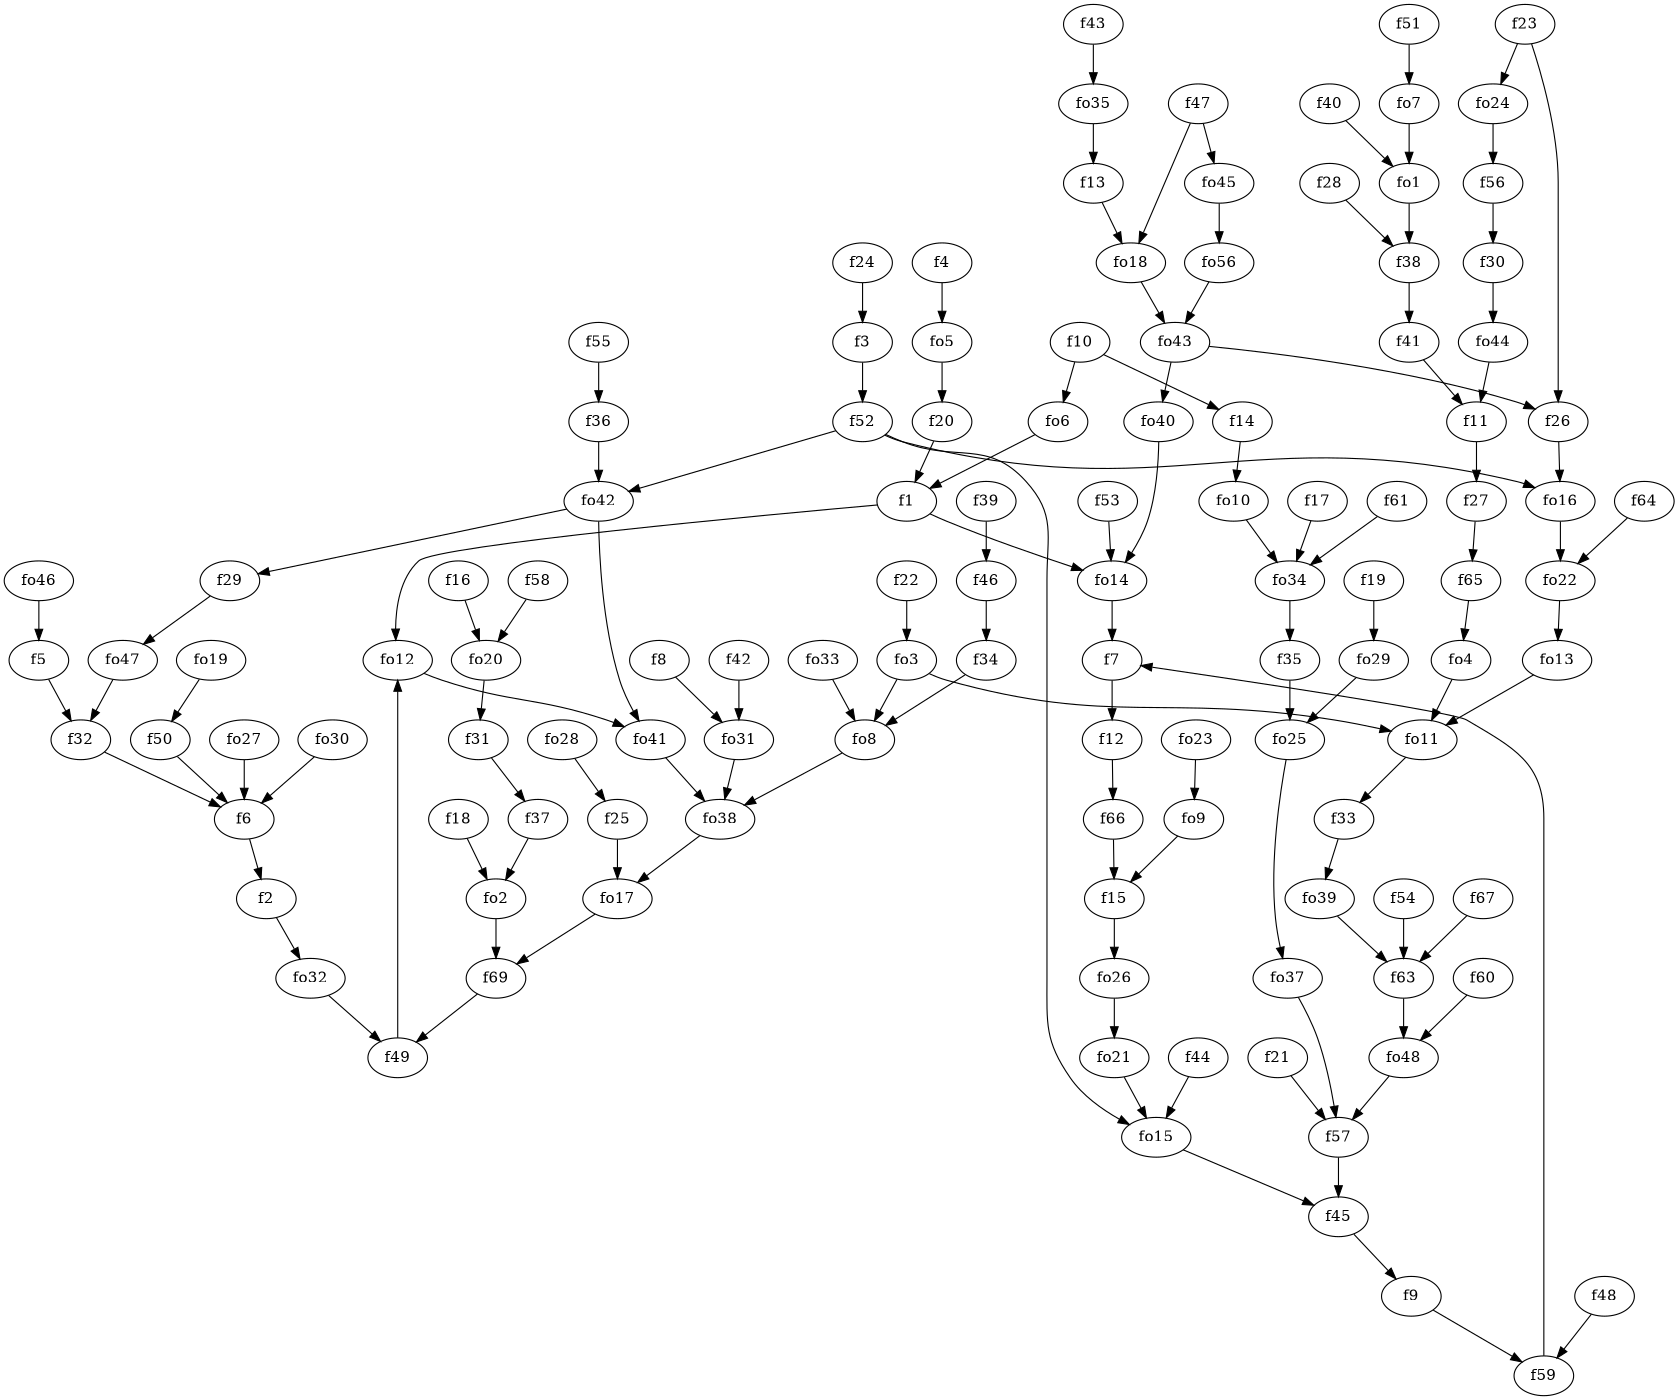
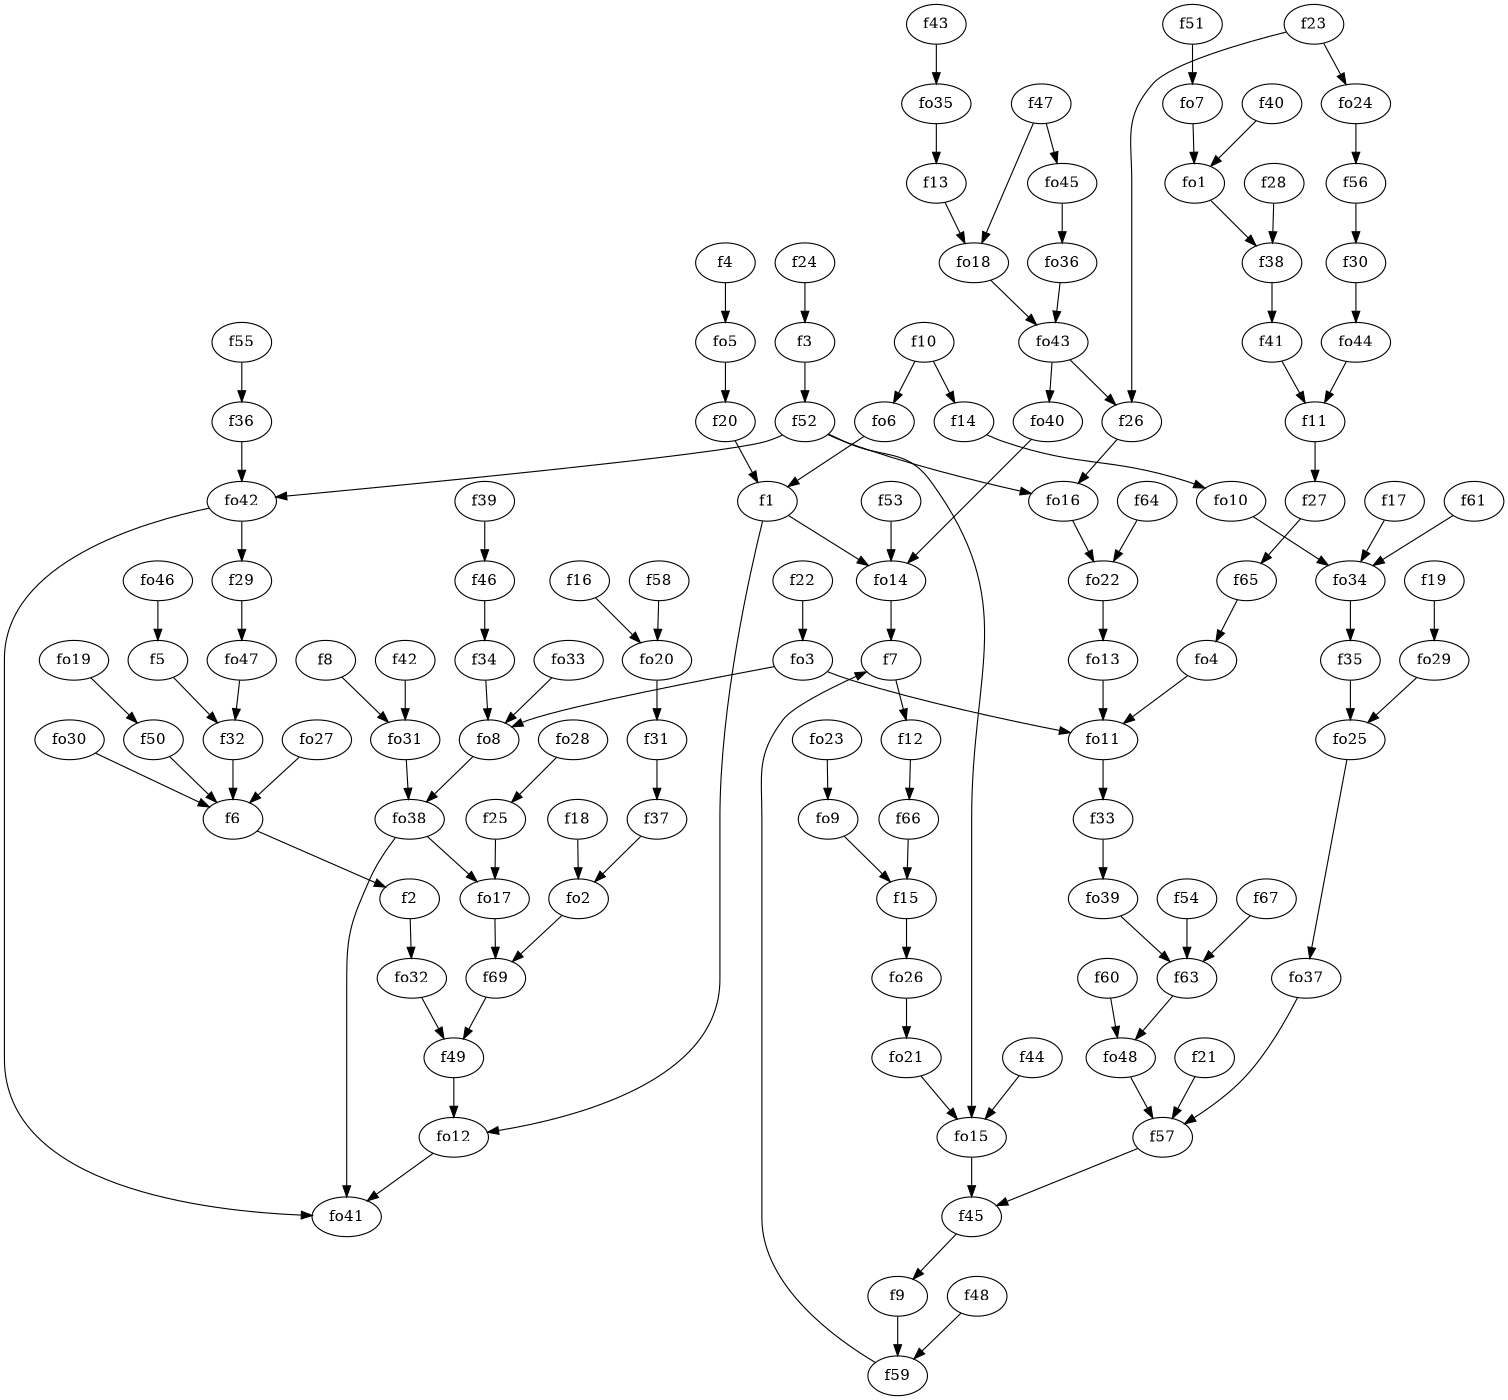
(1219, 263) -> (1062, 263)
(681, 775) -> (347, 1006)
